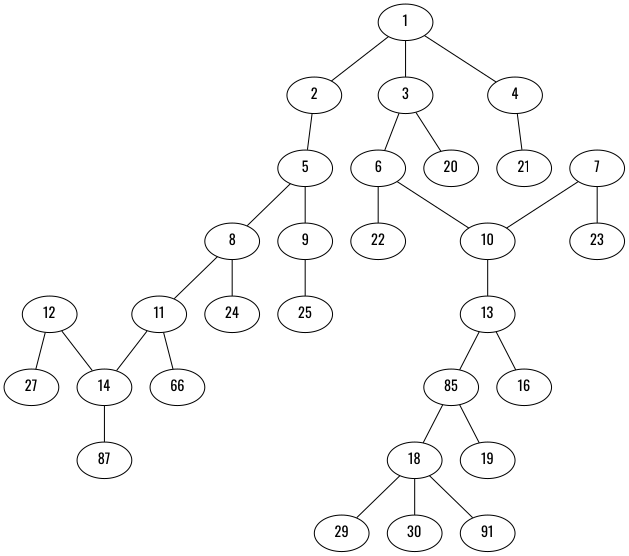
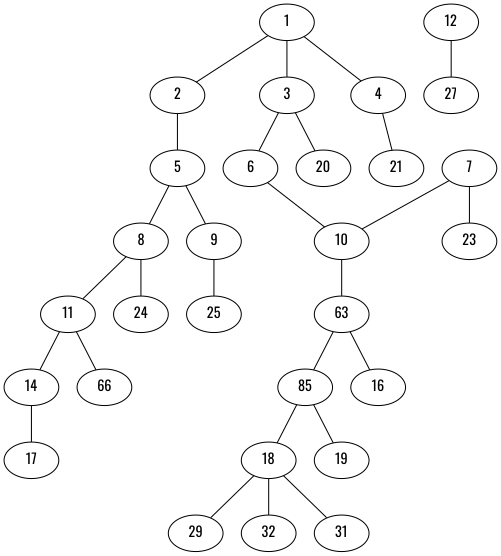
(378, 241) -> none
(488, 314) -> (342, 314)
(77, 351) -> none
(104, 460) -> (31, 460)
(415, 533) -> (269, 533)
(488, 533) -> (342, 533)
